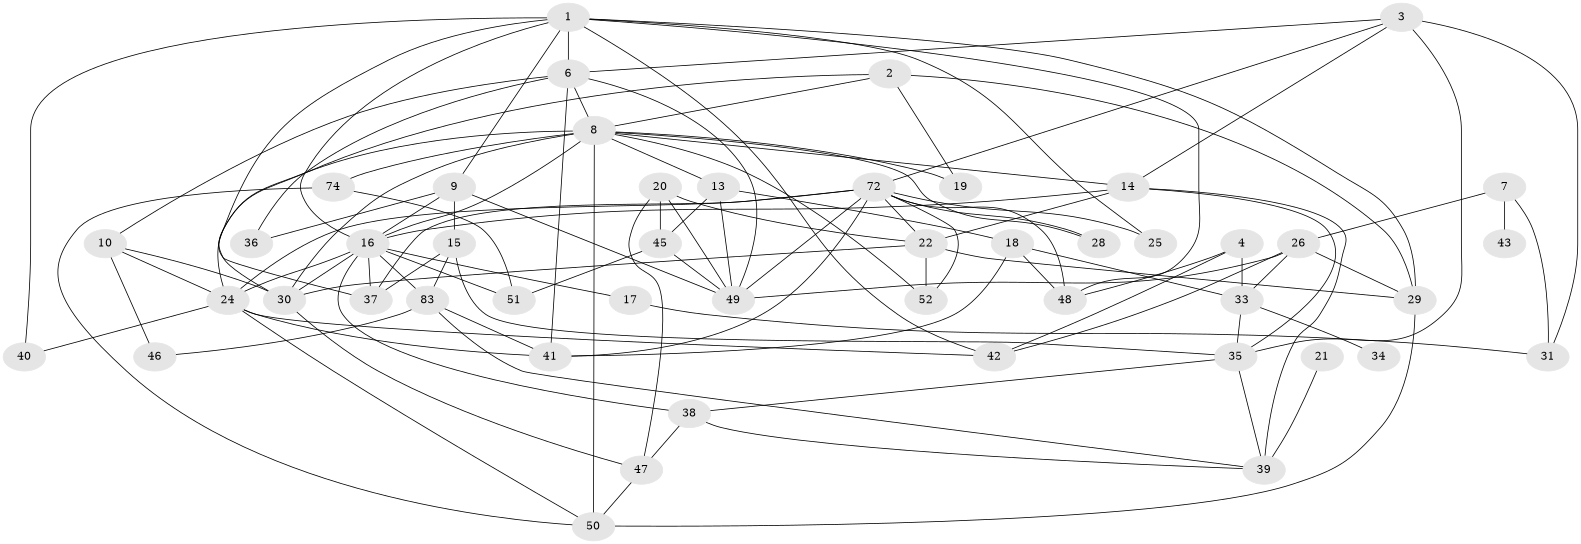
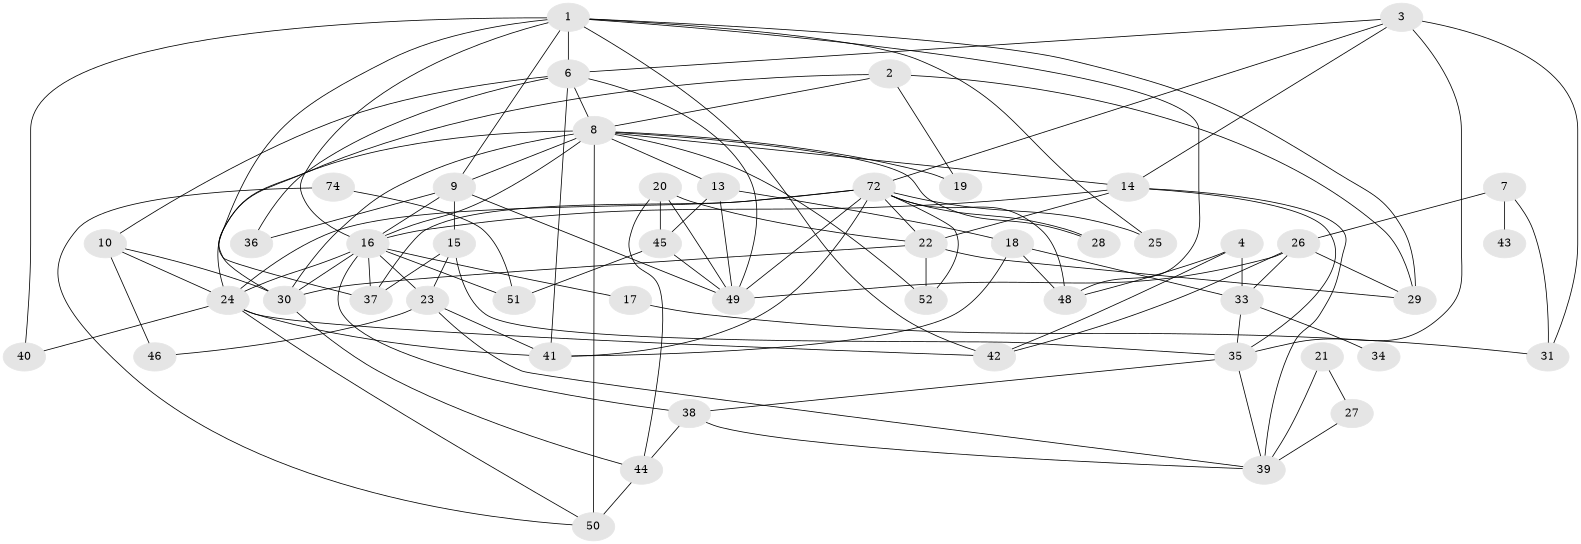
(461, 151) -> (524, 159)
(428, 300) -> (428, 300)
none -> (1352, 413)
(641, 470) -> (641, 470)
(1068, 515) -> none
